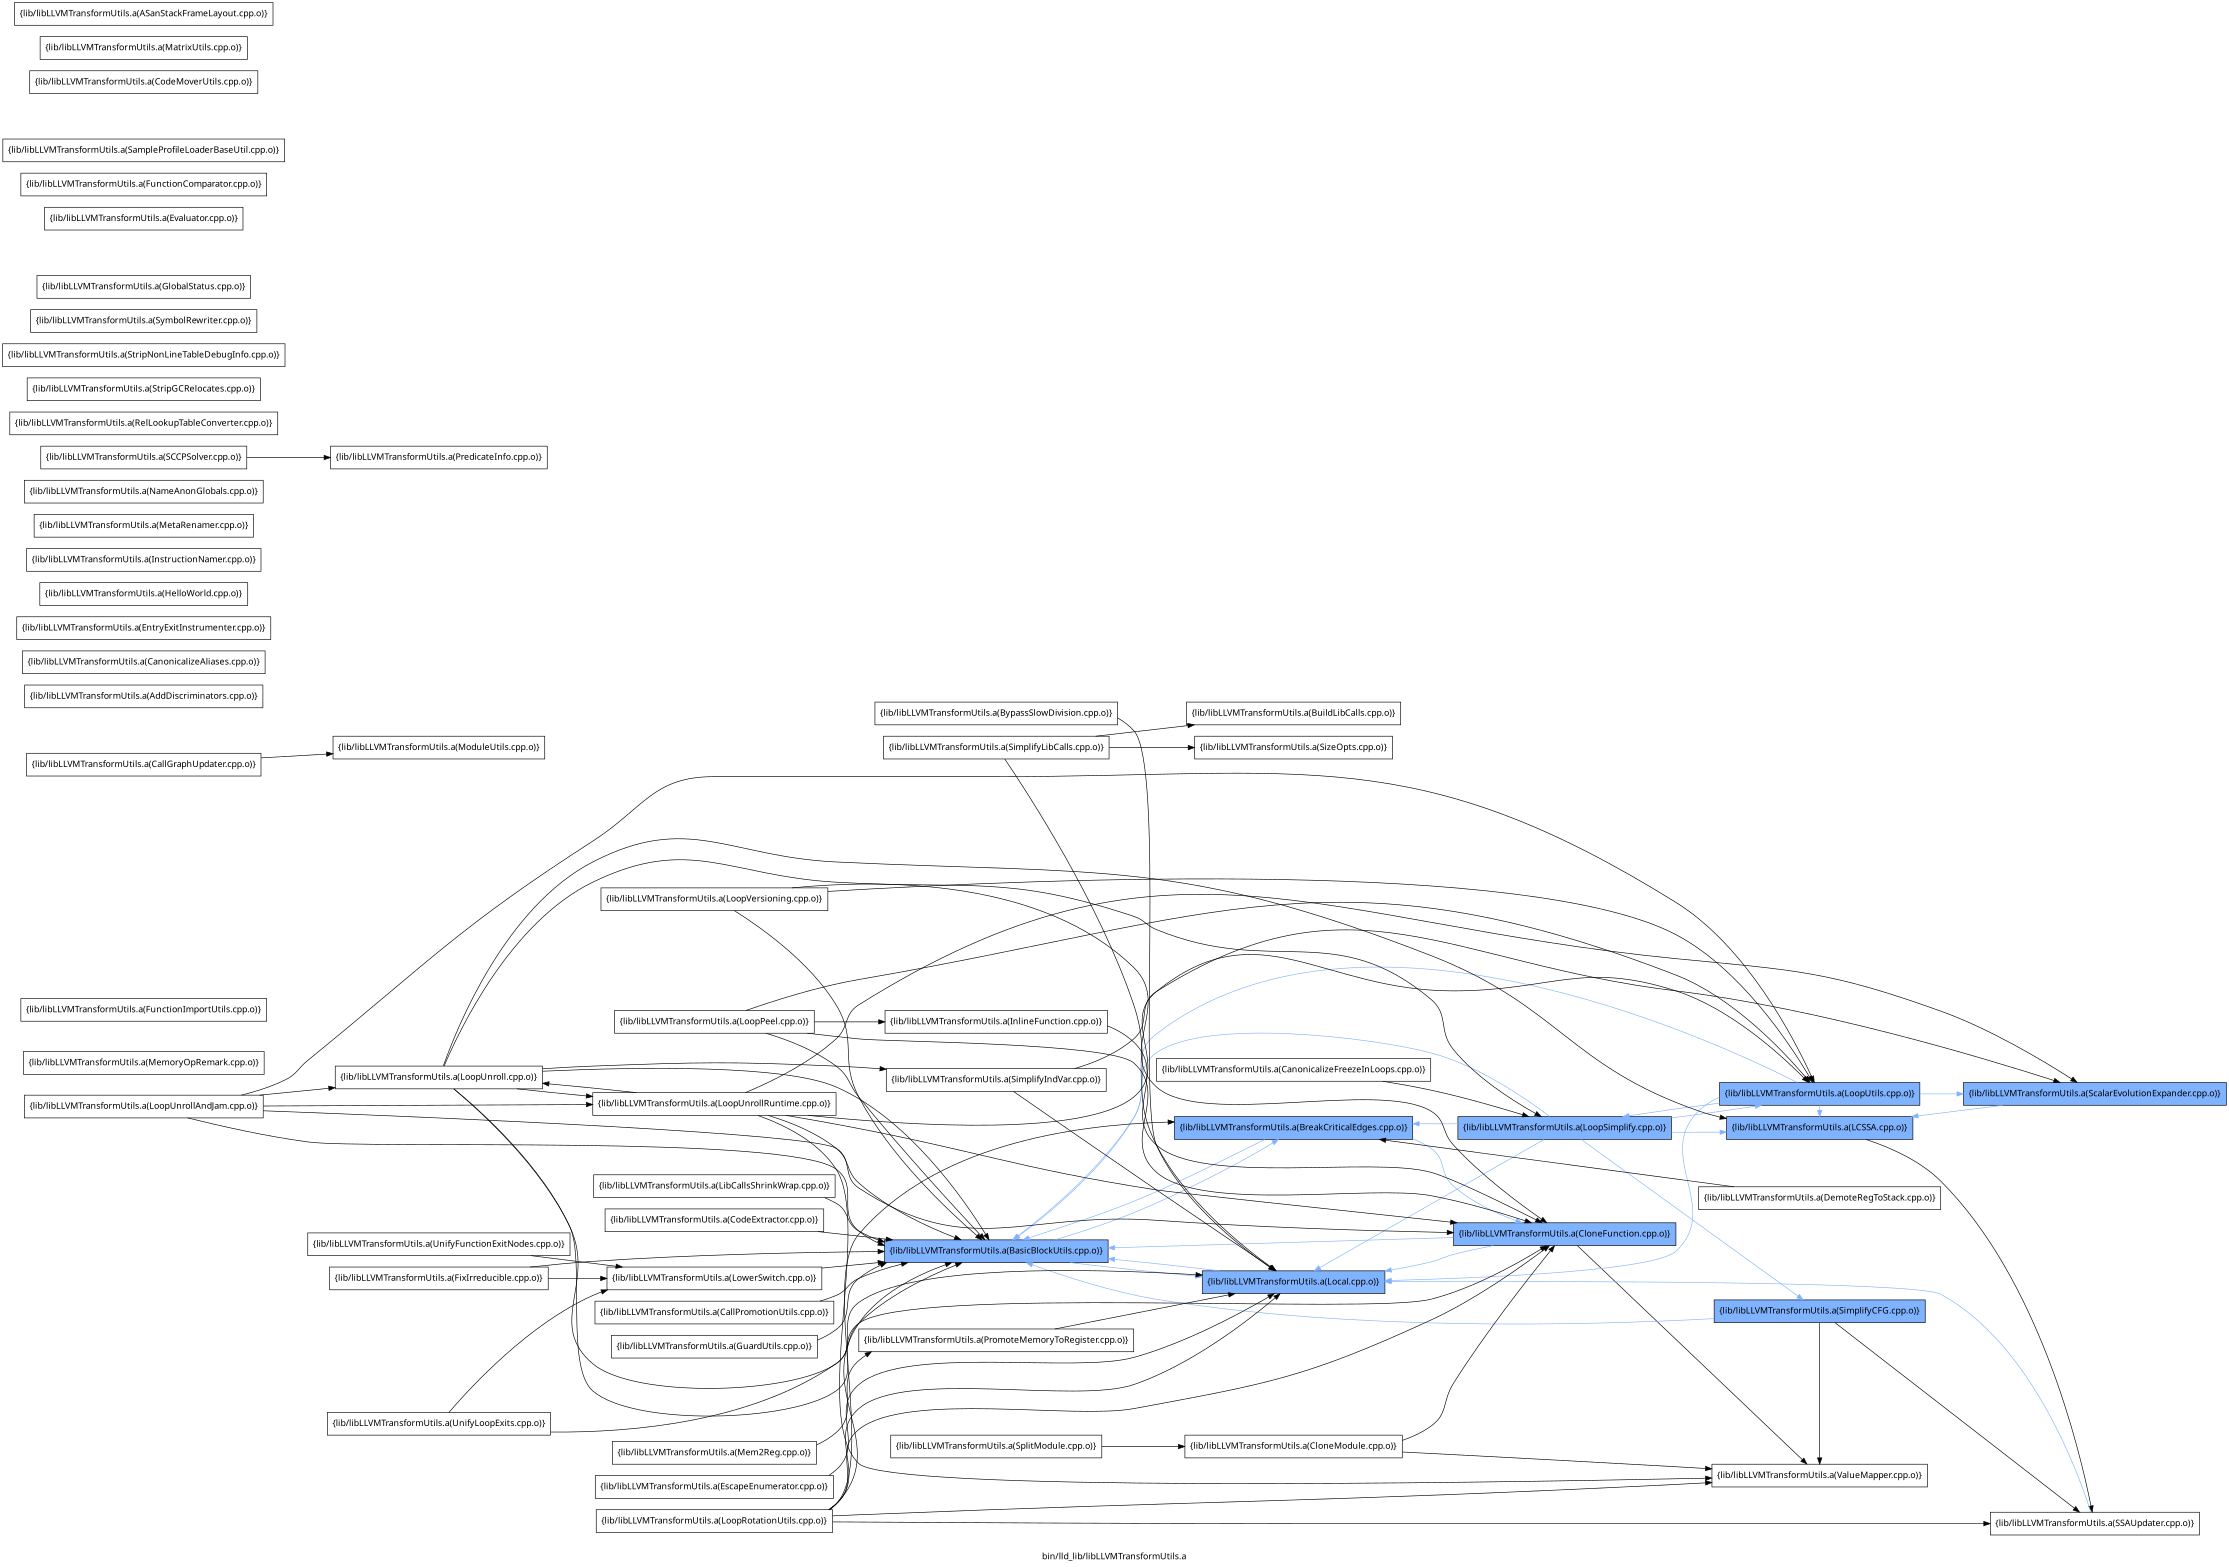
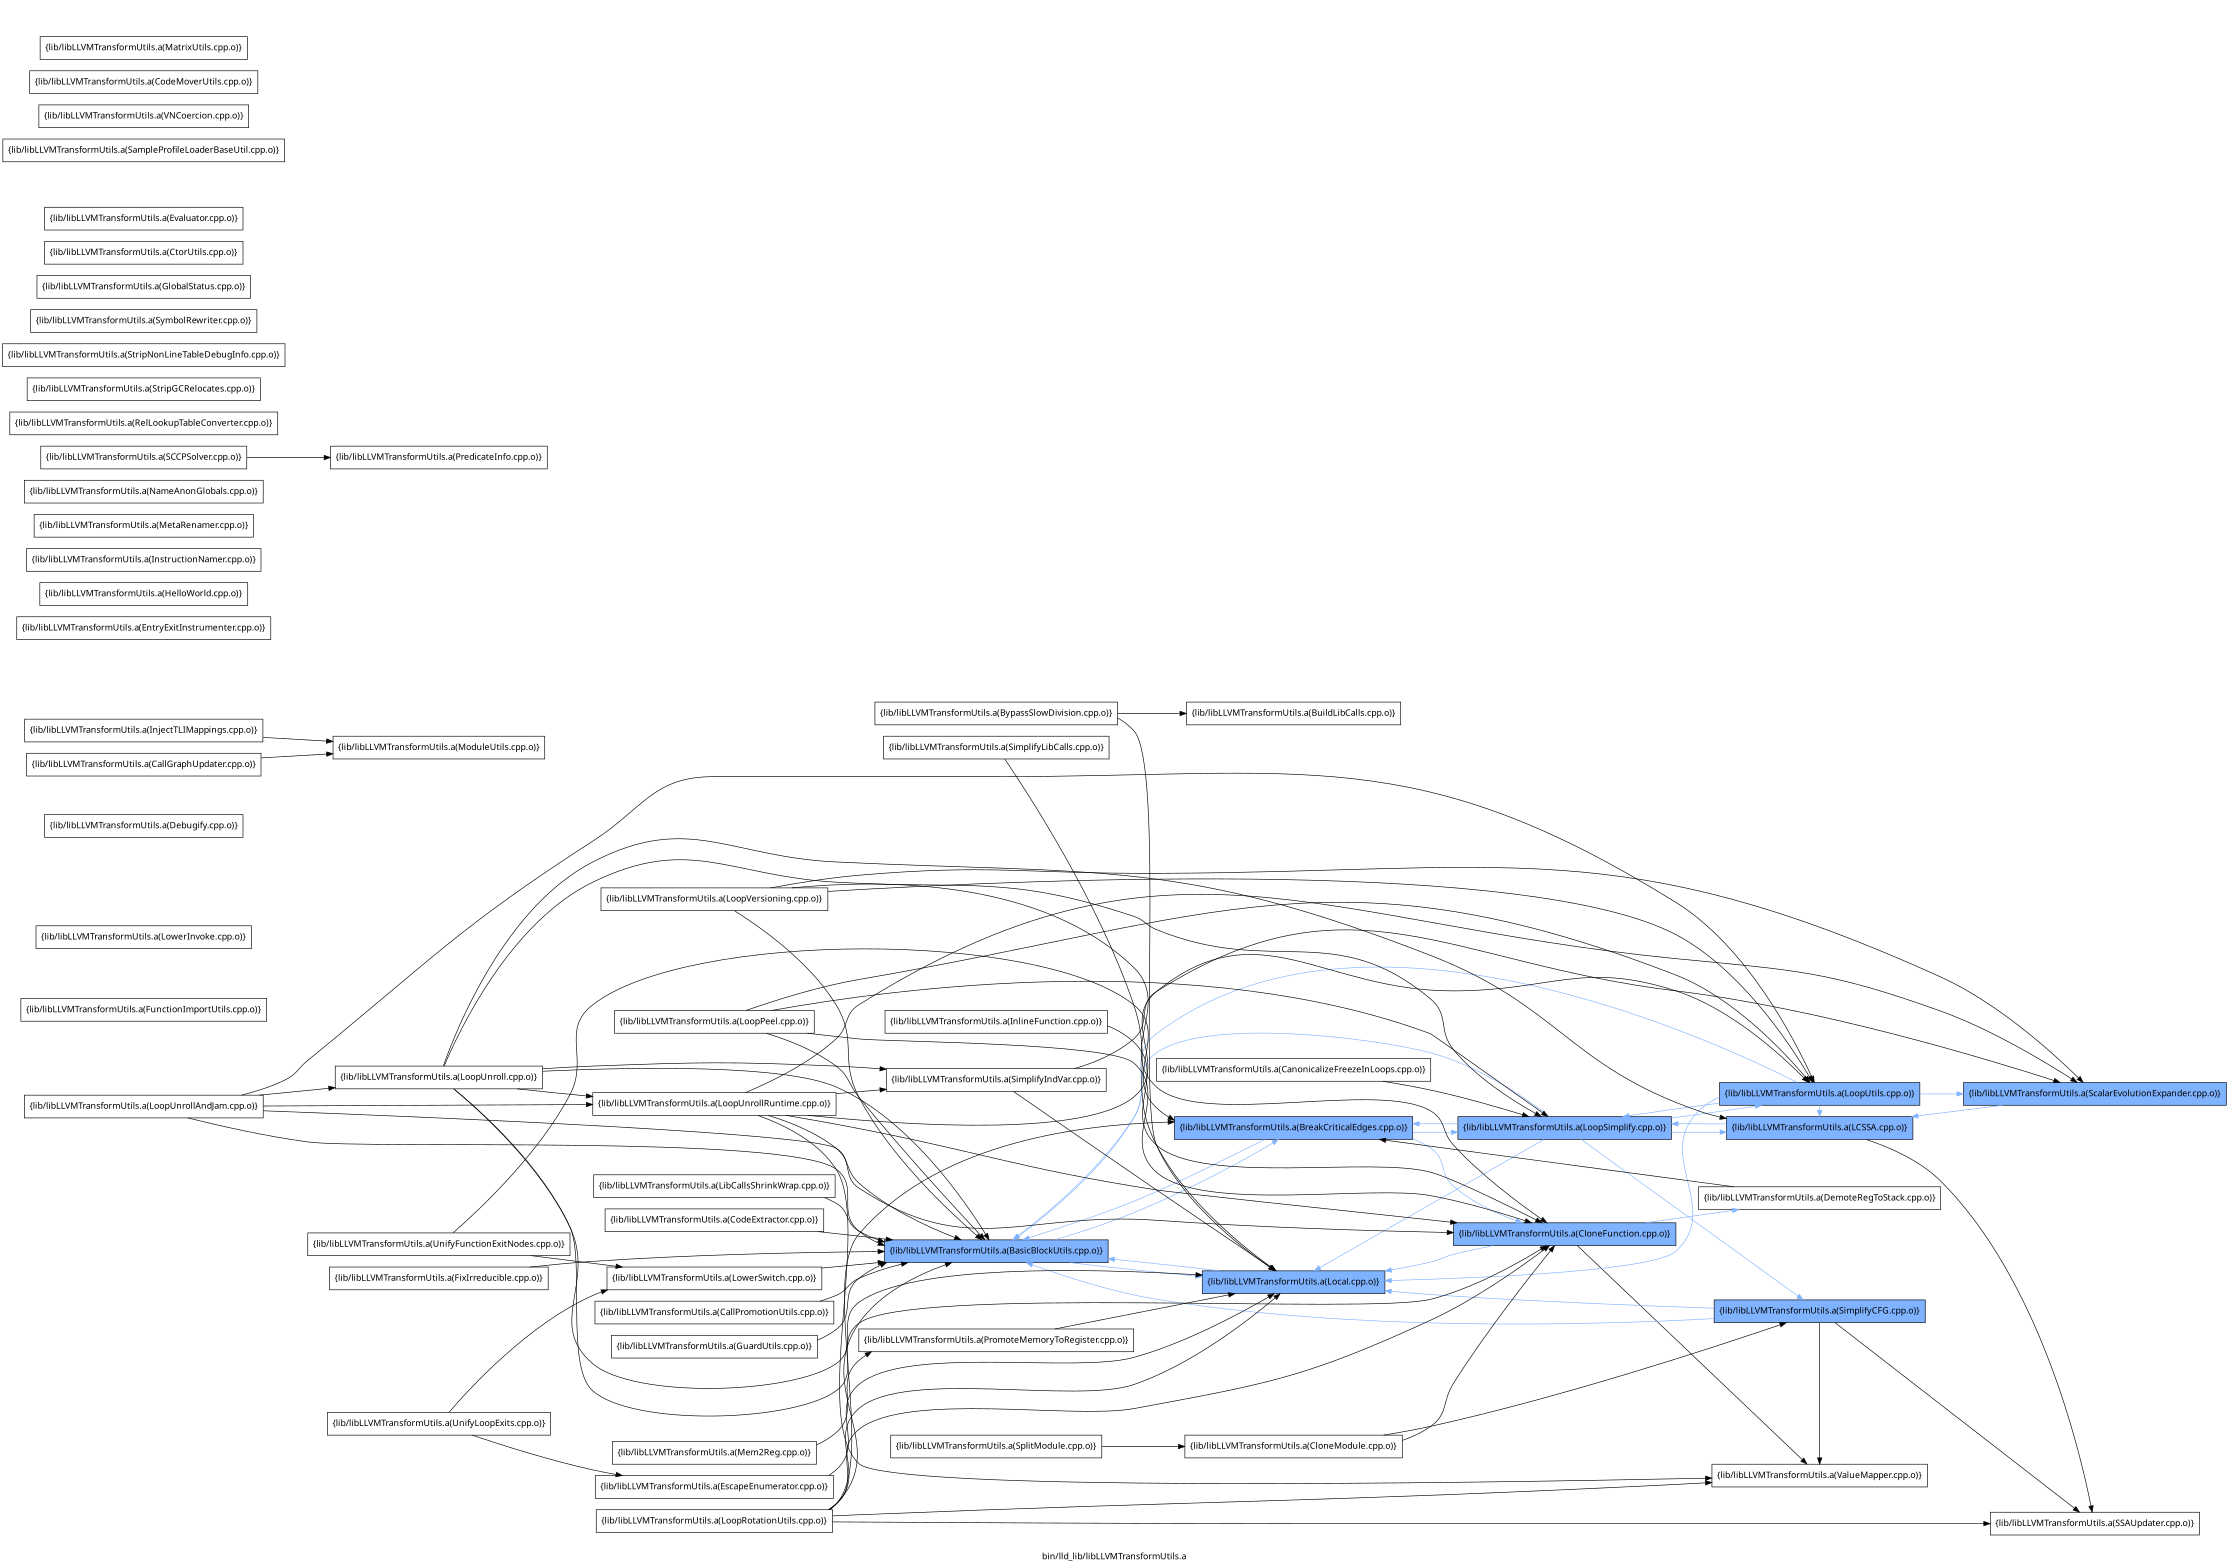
(144, 14) -> none
none -> (144, 116)
(144, 185) -> none
none -> (144, 253)
(144, 662) -> none
(144, 696) -> none
none -> (144, 731)
(1142, 731) -> (1149, 713)
(1294, 748) -> none
none -> (144, 826)
none -> (1449, 868)
none -> (144, 937)
none -> (764, 955)
(851, 1022) -> (1192, 986)
(144, 1063) -> none
(593, 1088) -> (861, 1091)
none -> (1702, 1124)
none -> (1432, 1132)
(1284, 1243) -> (1683, 1218)
(572, 1278) -> none
(1801, 1284) -> (1553, 1302)
(776, 1395) -> (543, 1457)
(1554, 1460) -> (1584, 1387)
